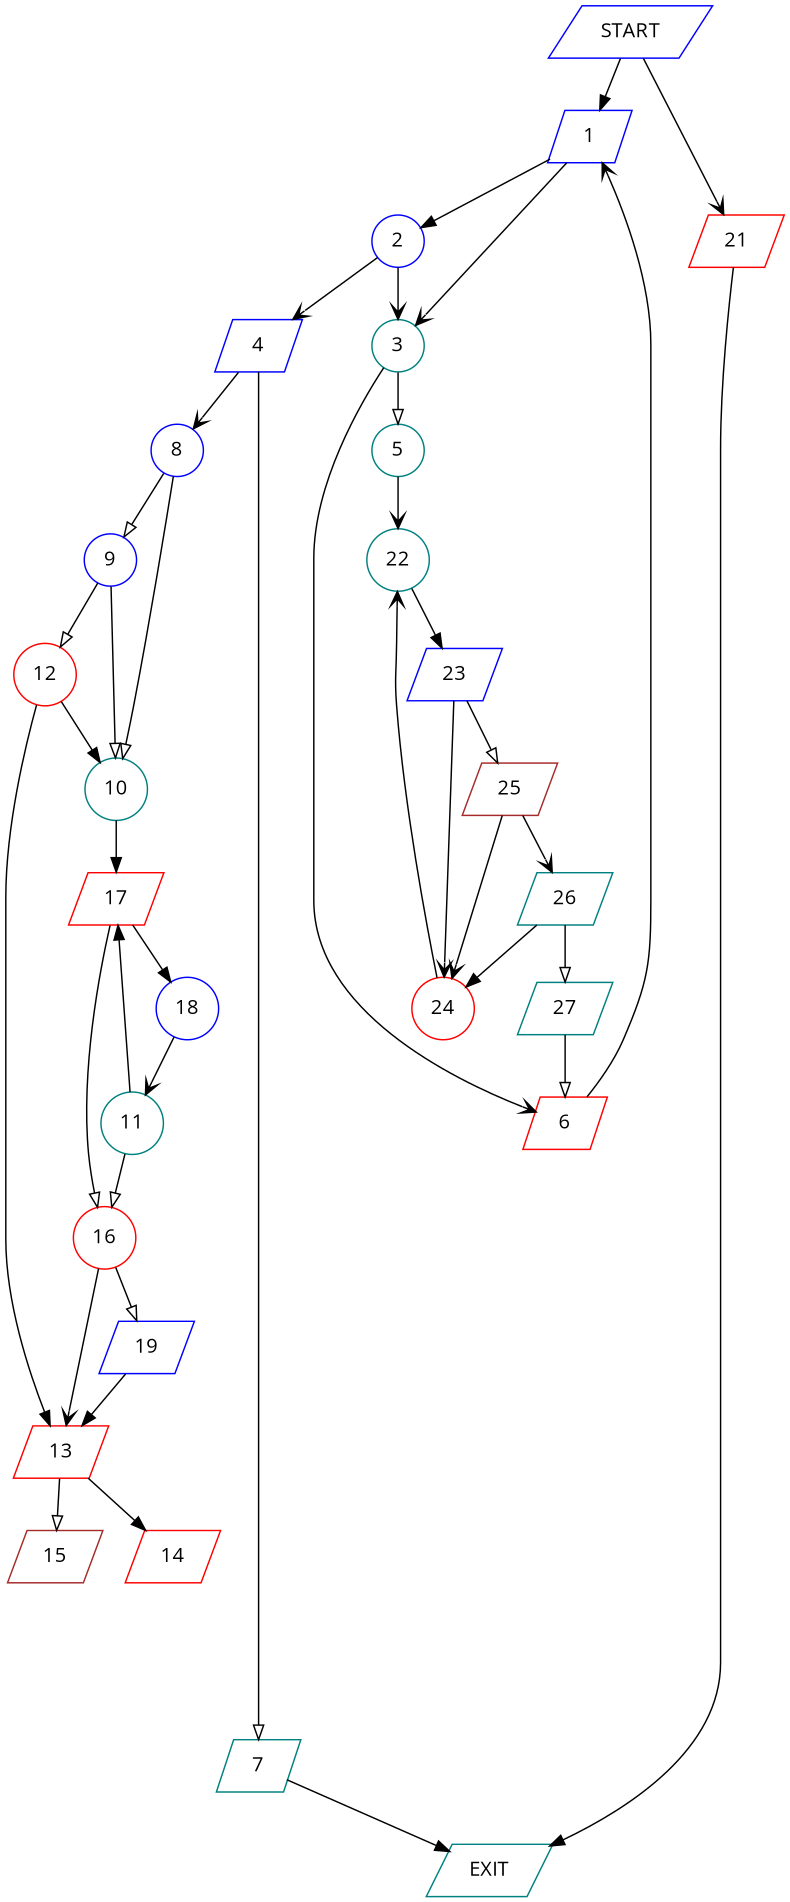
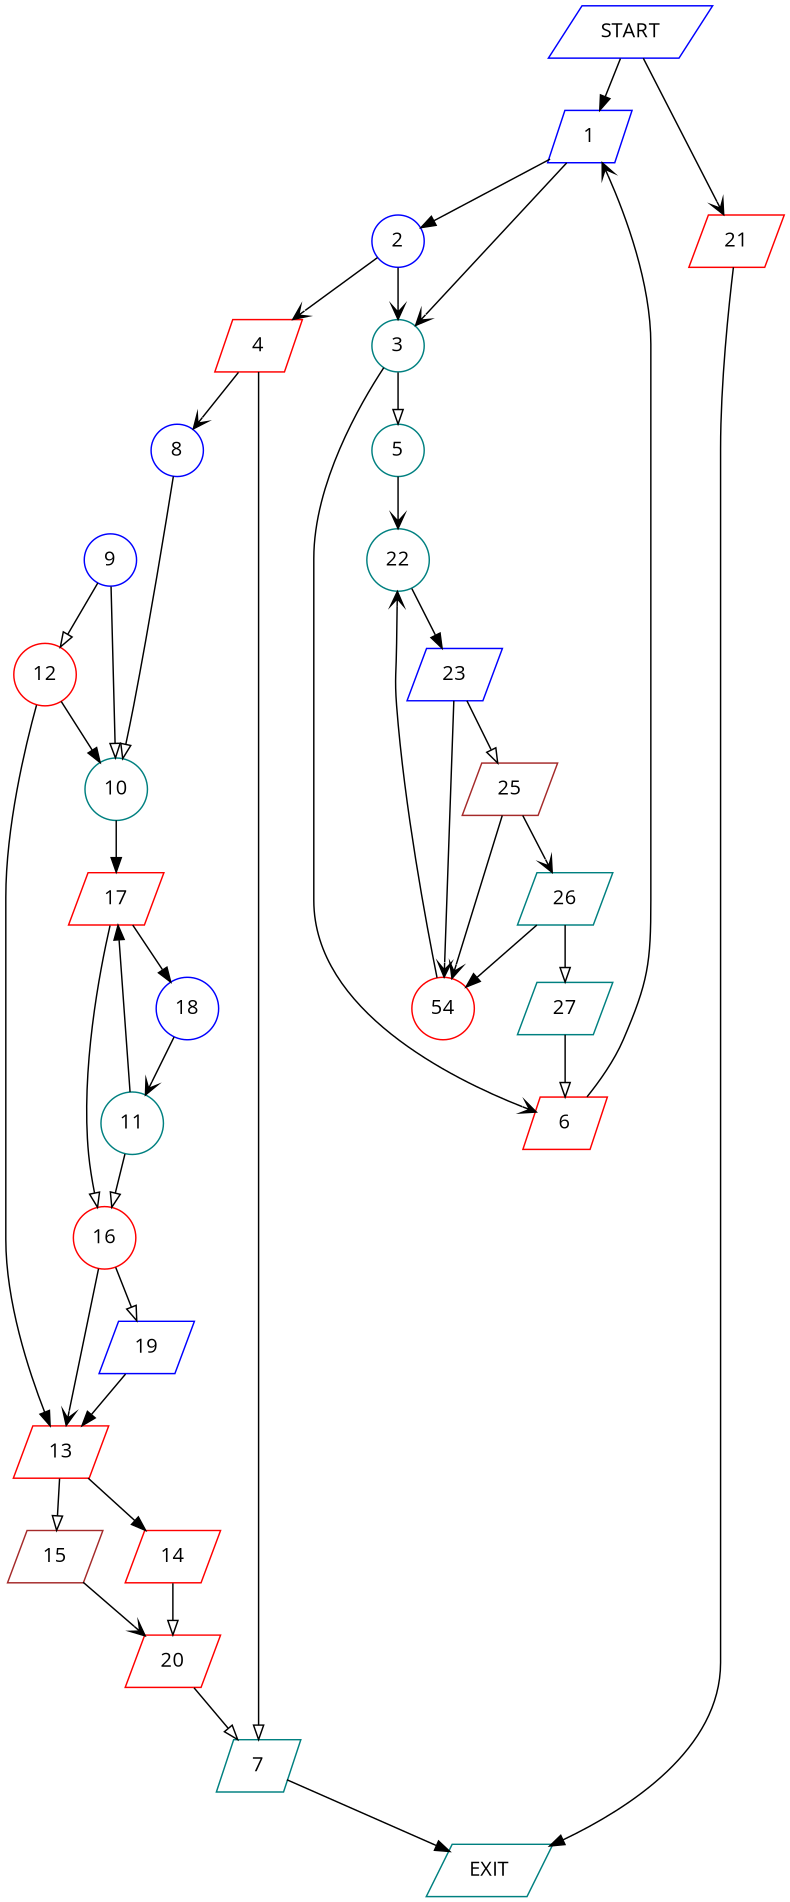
(259, 346) -> (259, 346)
(148, 499) -> none
(443, 1009) -> (443, 1009)
none -> (173, 1661)
